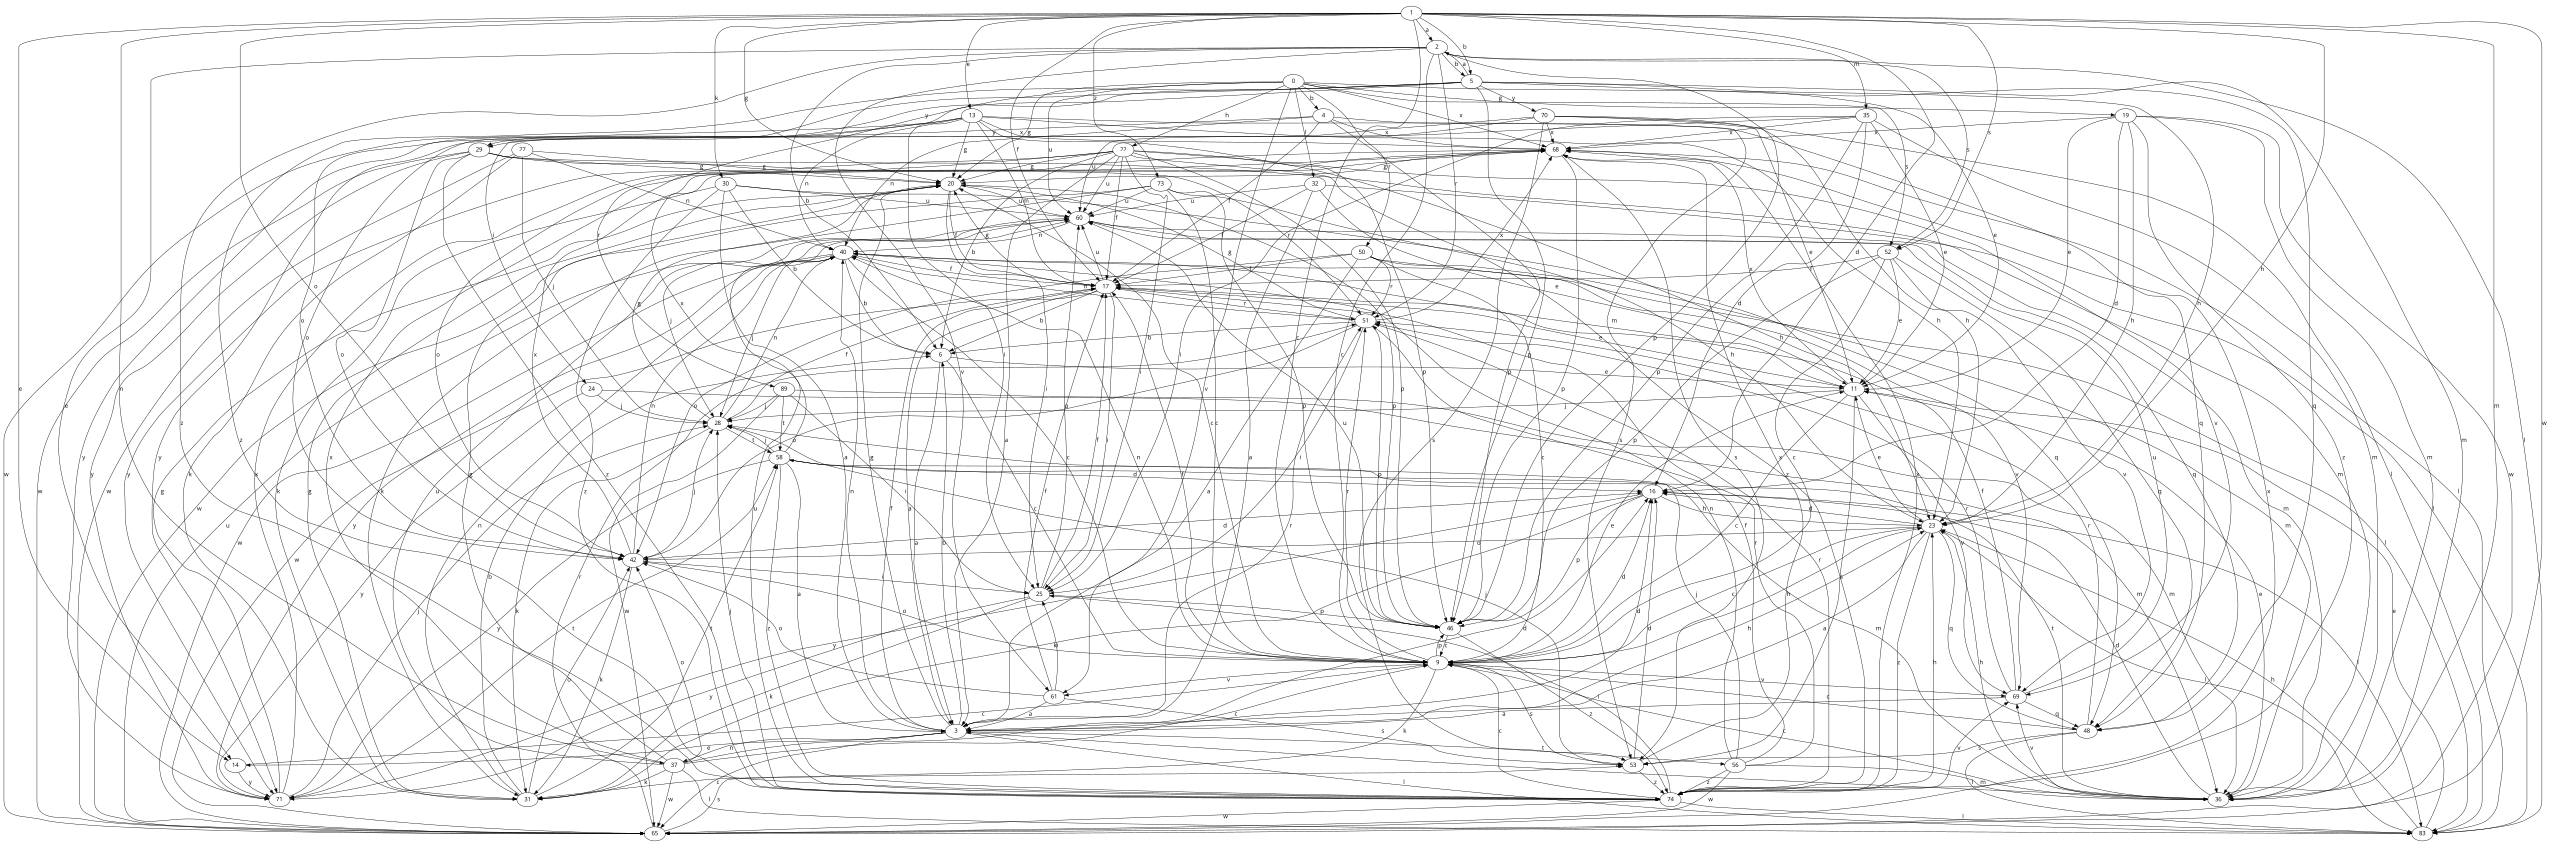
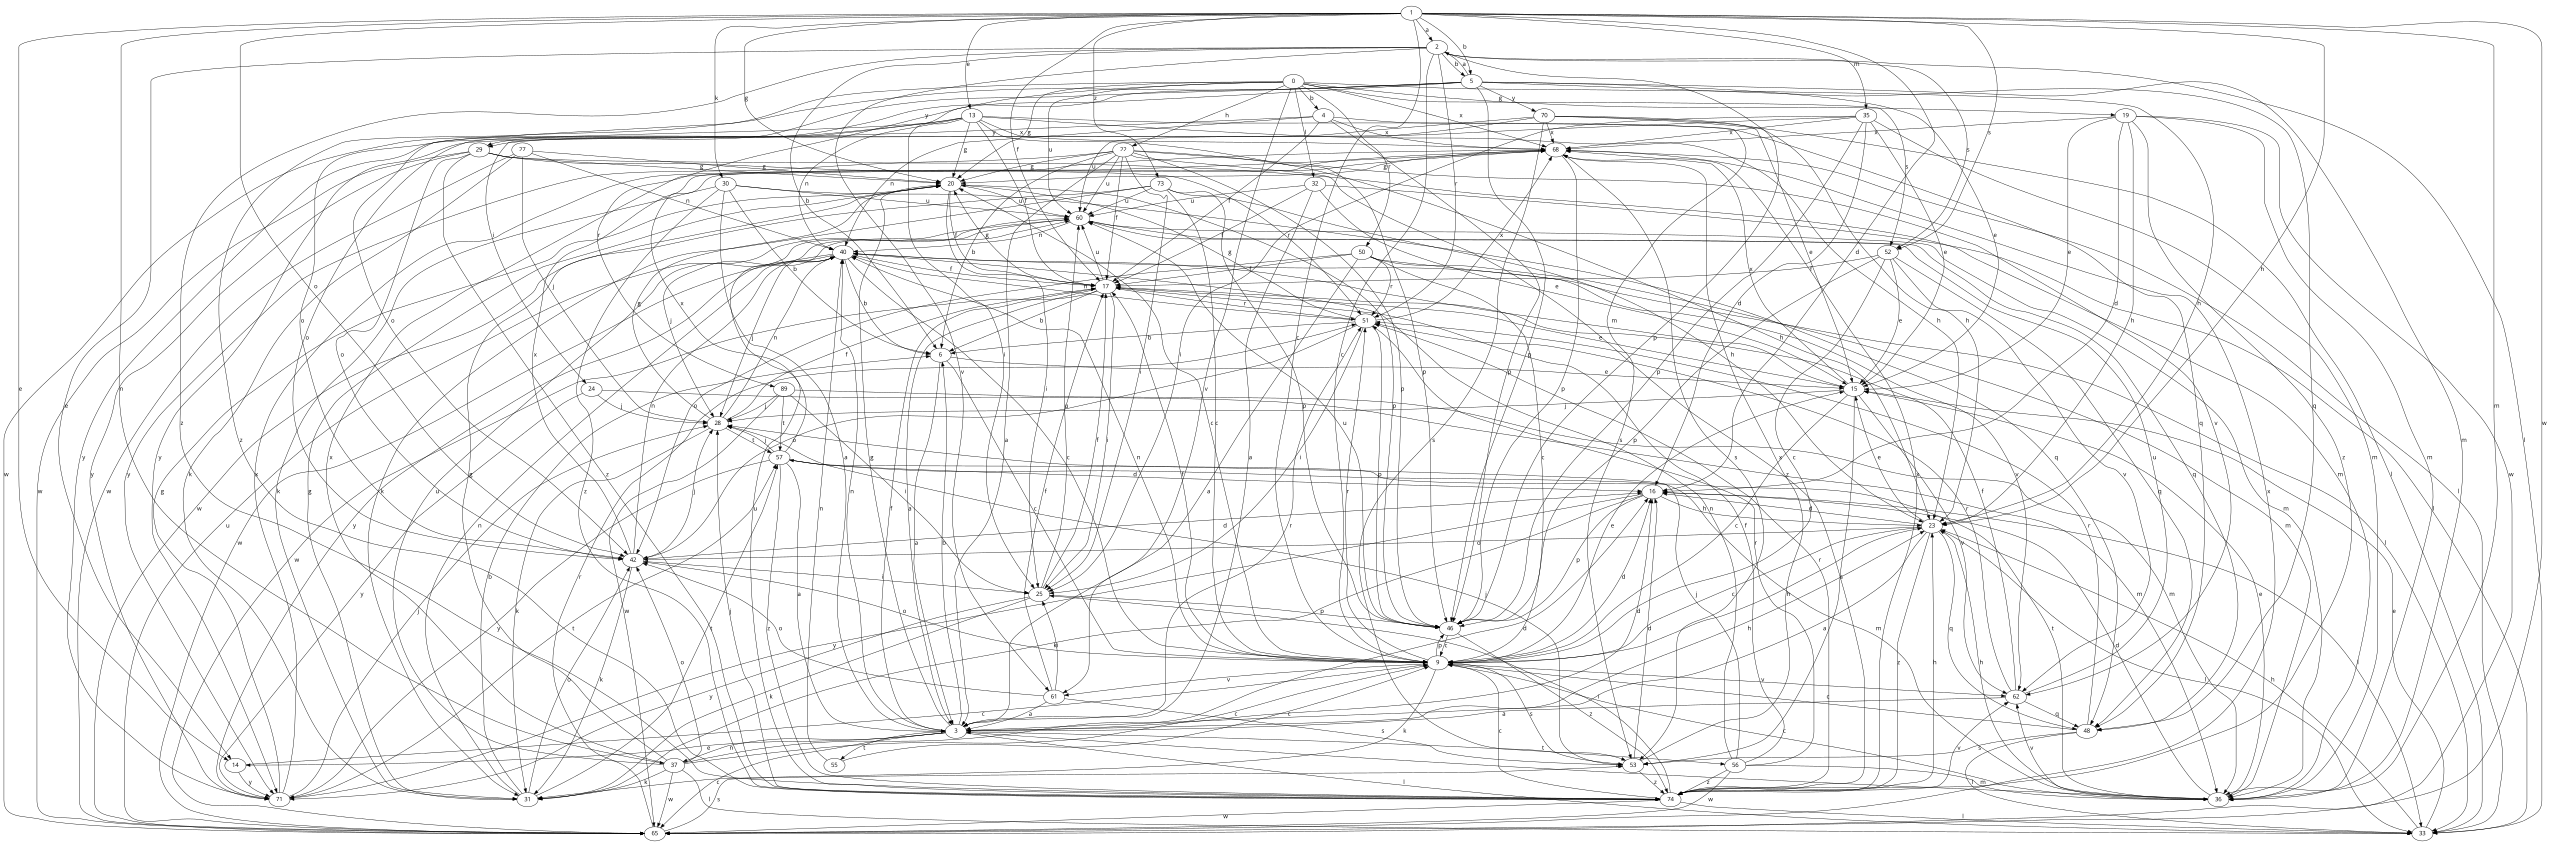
(1026, 201) -> (1026, 201)
(596, 202) -> (654, 128)
(1854, 389) -> (1854, 389)
(779, 458) -> (779, 458)
(2016, 697) -> (2016, 697)
none -> (834, 765)
(2422, 834) -> (2422, 834)
